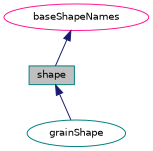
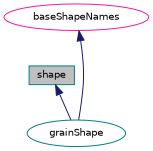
(61, 53) -> (83, 80)
